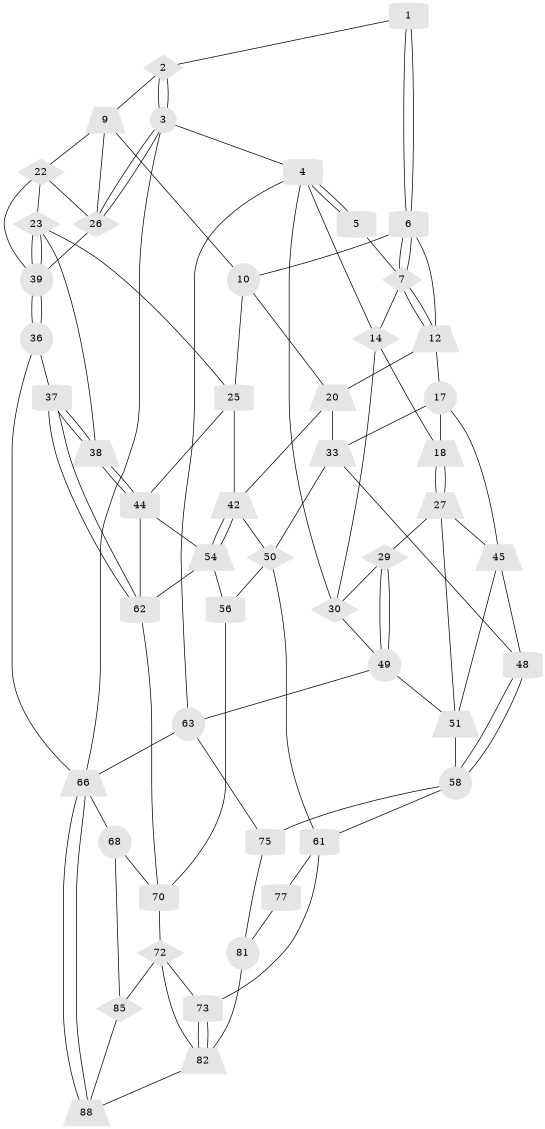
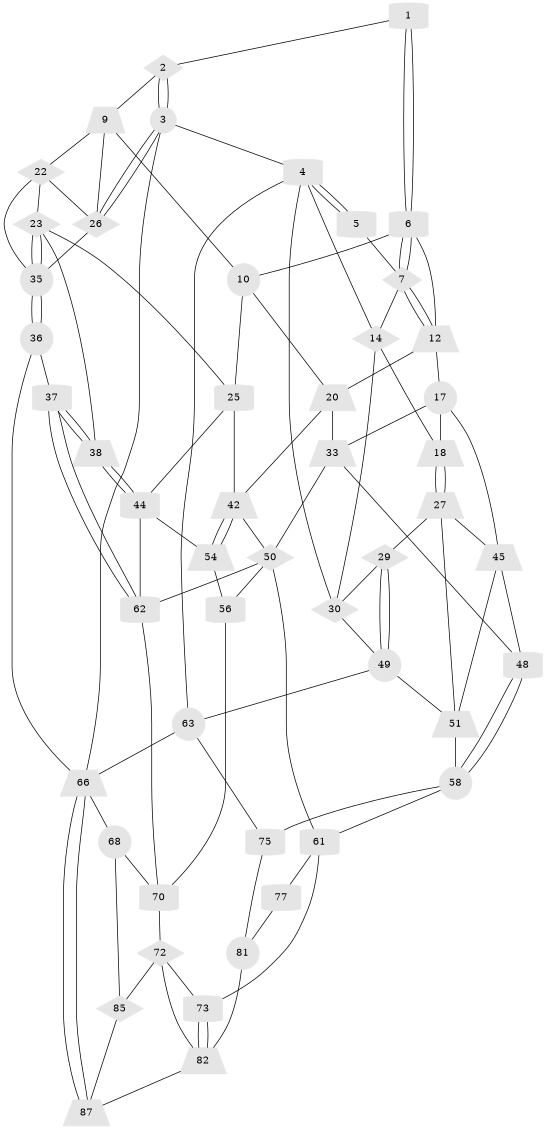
(37, 280) -> (37, 280)
(175, 584) -> (209, 583)
(87, 1113) -> (87, 1113)
